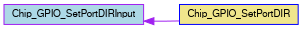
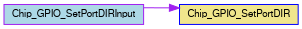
(167, 21) -> (157, 8)
